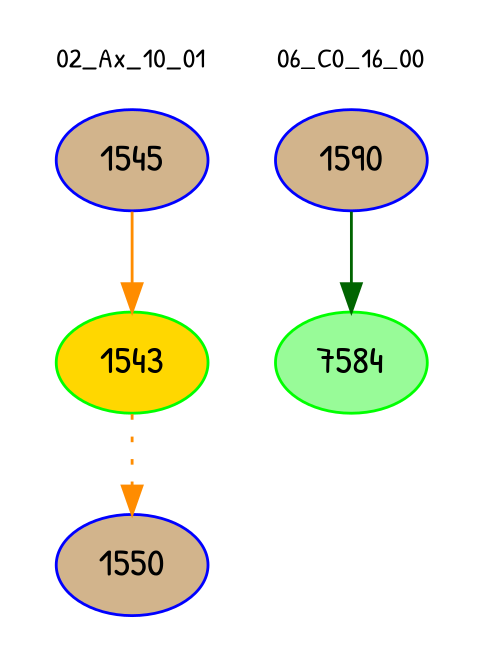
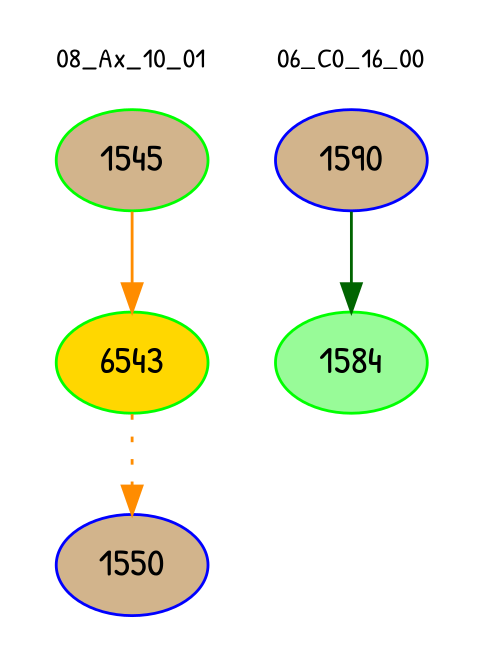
(132, 60) -> (132, 60)
(132, 160) -> (132, 160)
(132, 363) -> (132, 363)
(351, 363) -> (351, 363)
